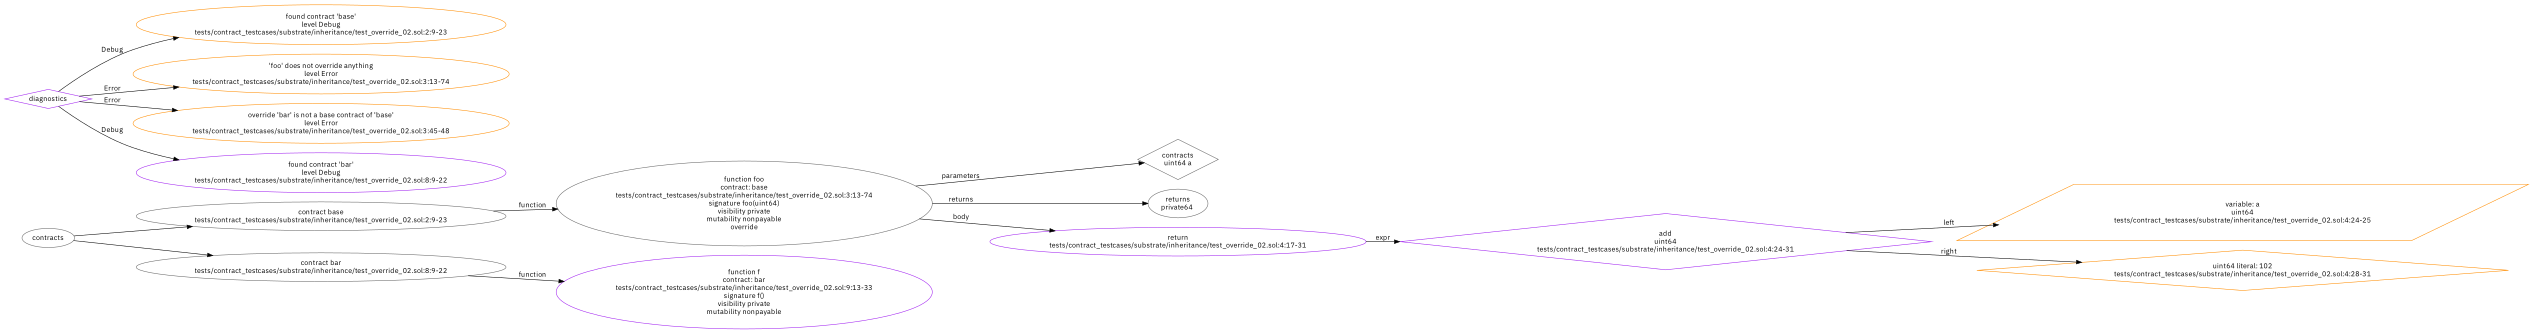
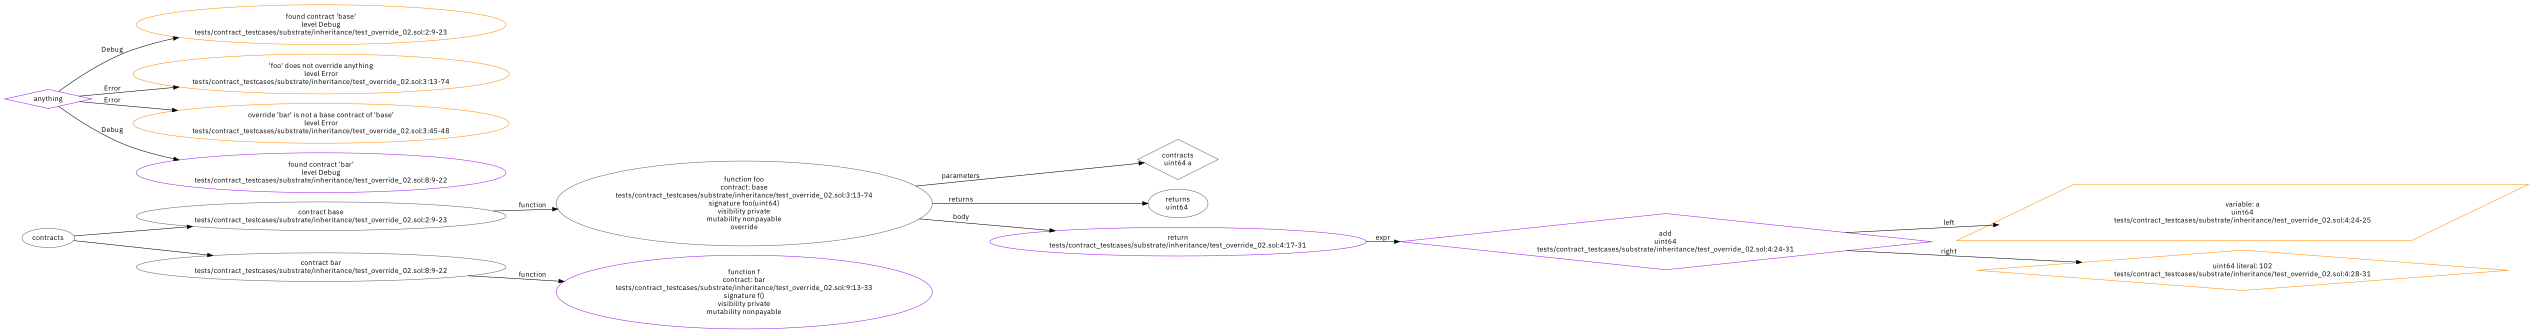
(48, 99) -> (48, 99)
(1178, 203) -> (1178, 203)
